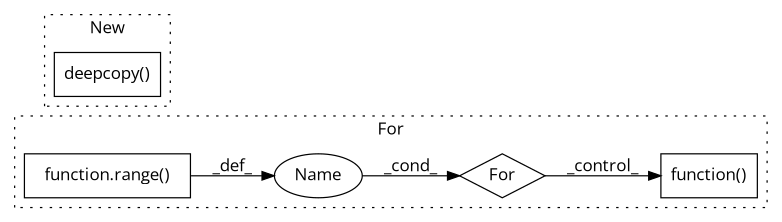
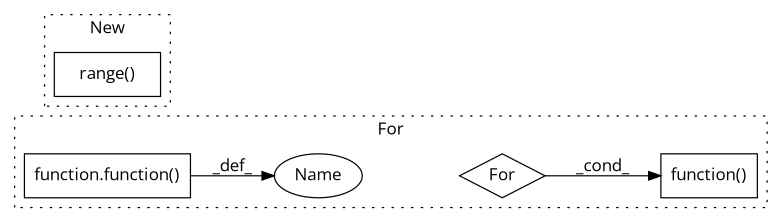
(107, 74) -> (107, 74)
(603, 167) -> (603, 167)
(107, 176) -> (107, 176)
(405, 176) -> none
